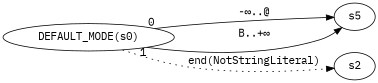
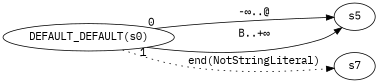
(89, 37) -> (89, 37)
(355, 66) -> (355, 66)
